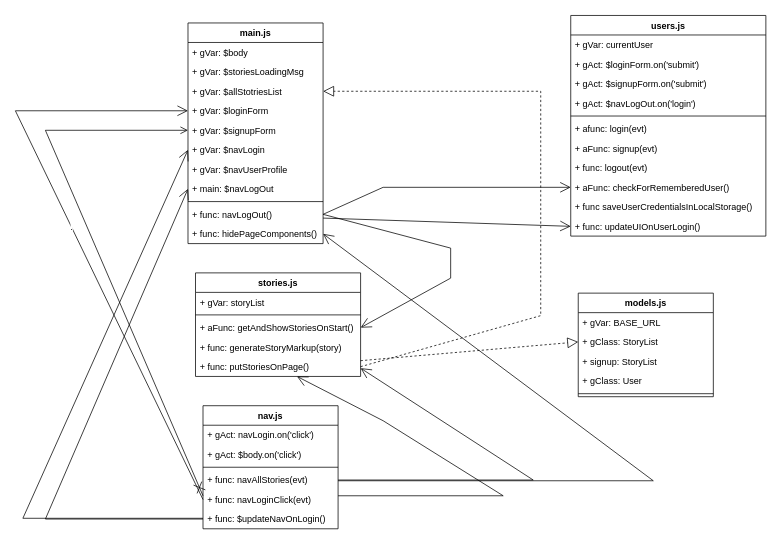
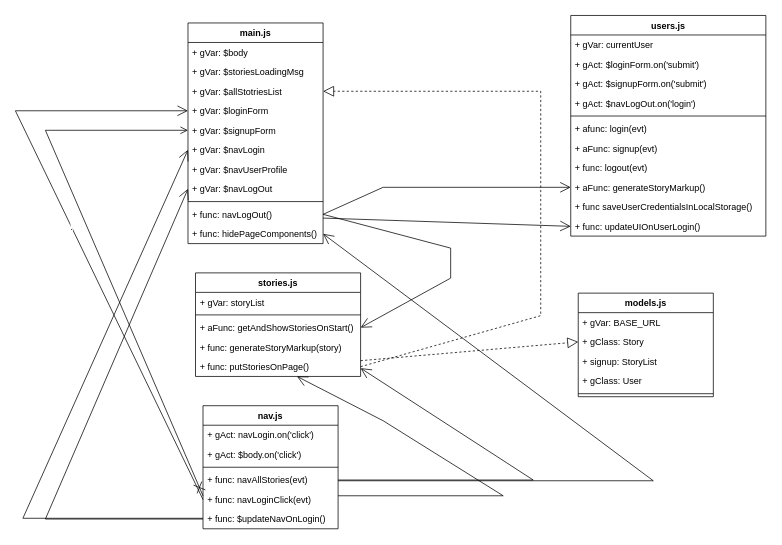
(654, 188) -> (647, 188)
(233, 189) -> (234, 189)
(624, 342) -> (615, 342)
